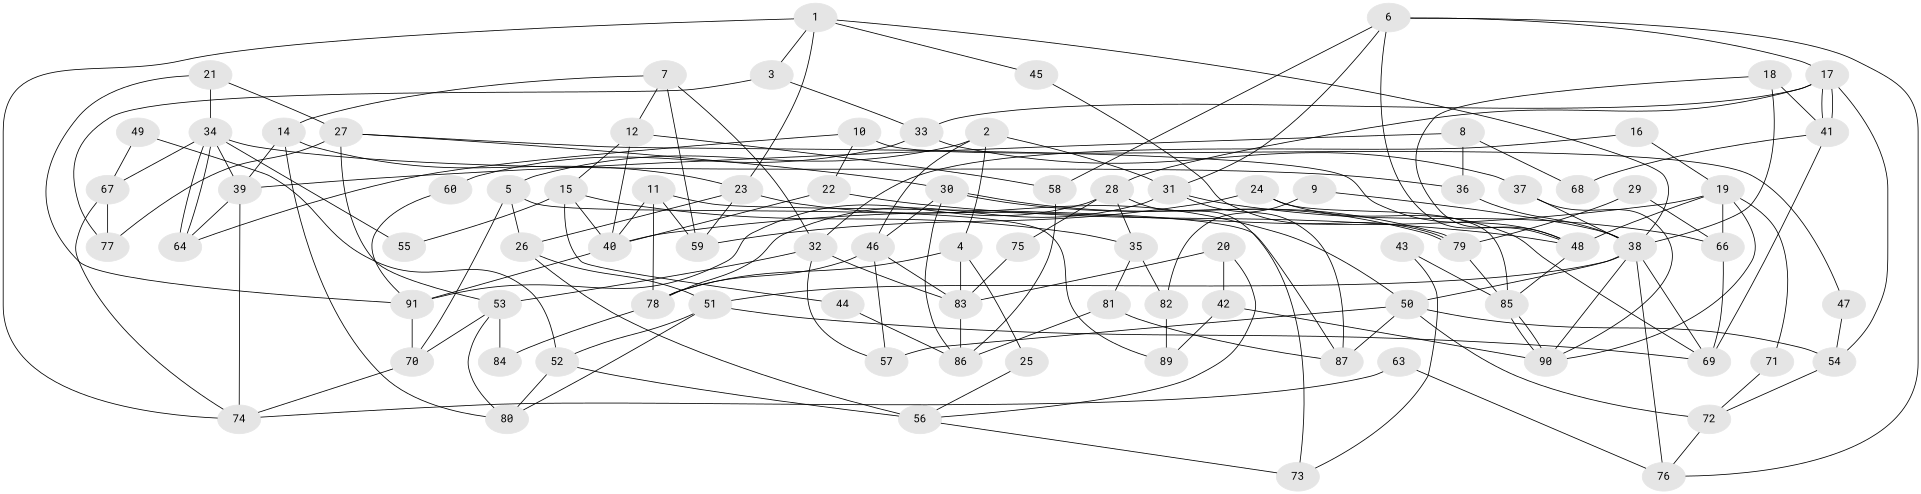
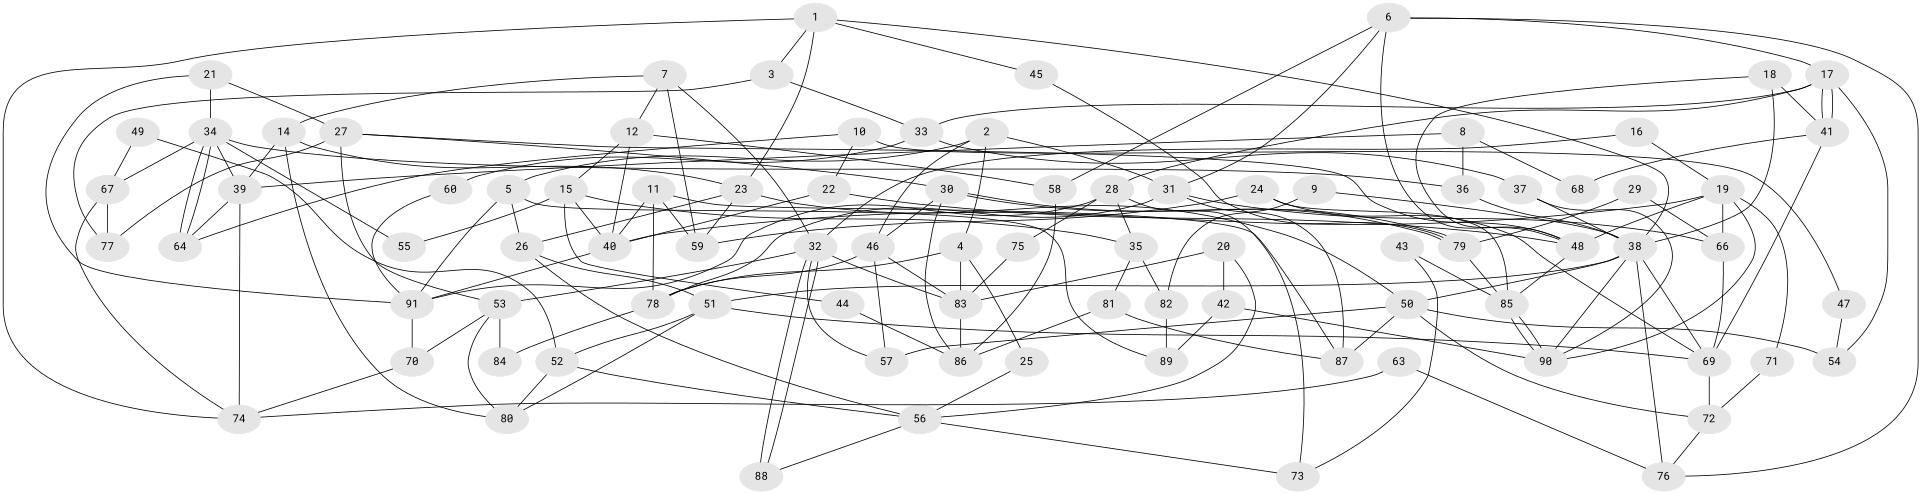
(464, 278) -> (457, 245)
(1772, 391) -> (1709, 391)
none -> (761, 477)
